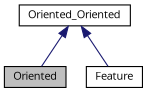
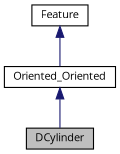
(98, 51) -> (60, 52)
(35, 77) -> (60, 139)
